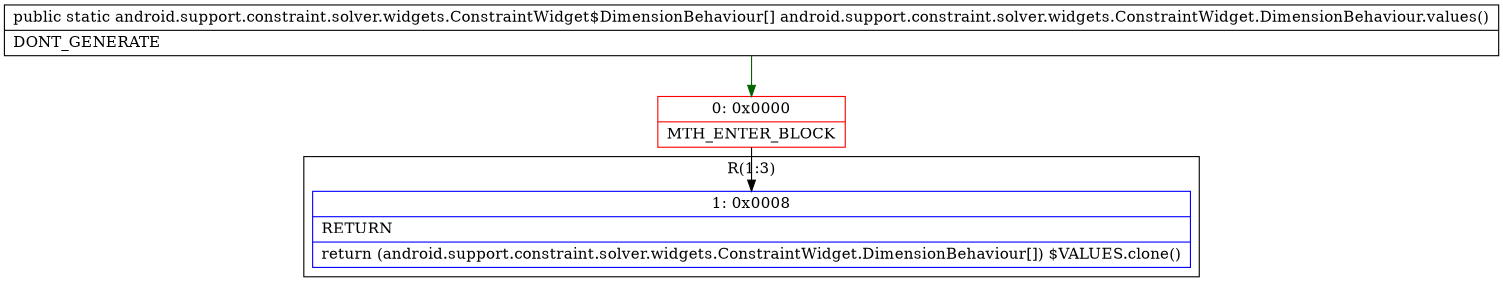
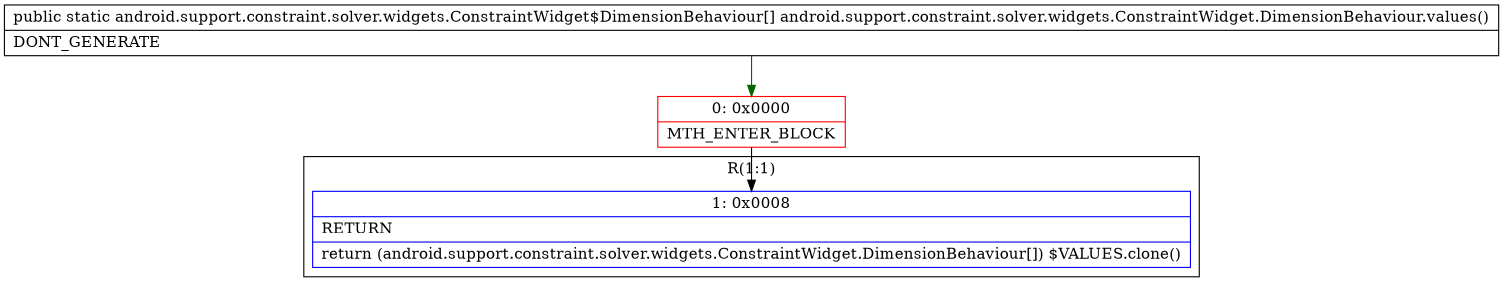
(752, 169) -> (752, 169)
